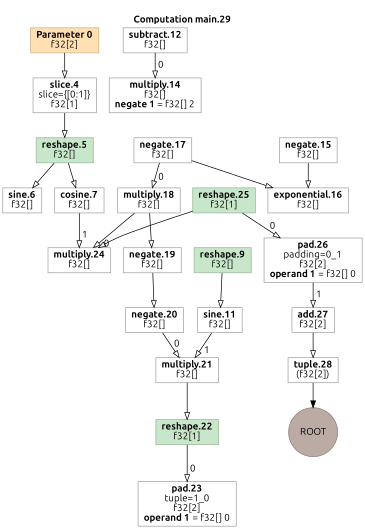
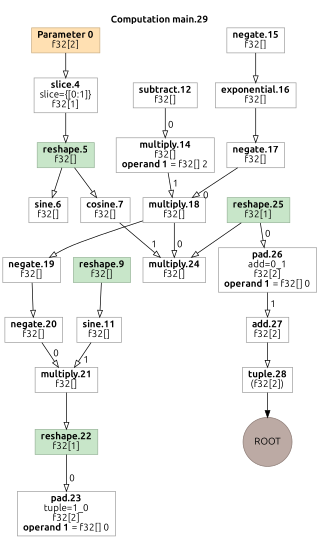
(135, 104) -> (145, 164)
(229, 173) -> (256, 122)
none -> (170, 182)
(313, 255) -> (268, 264)
